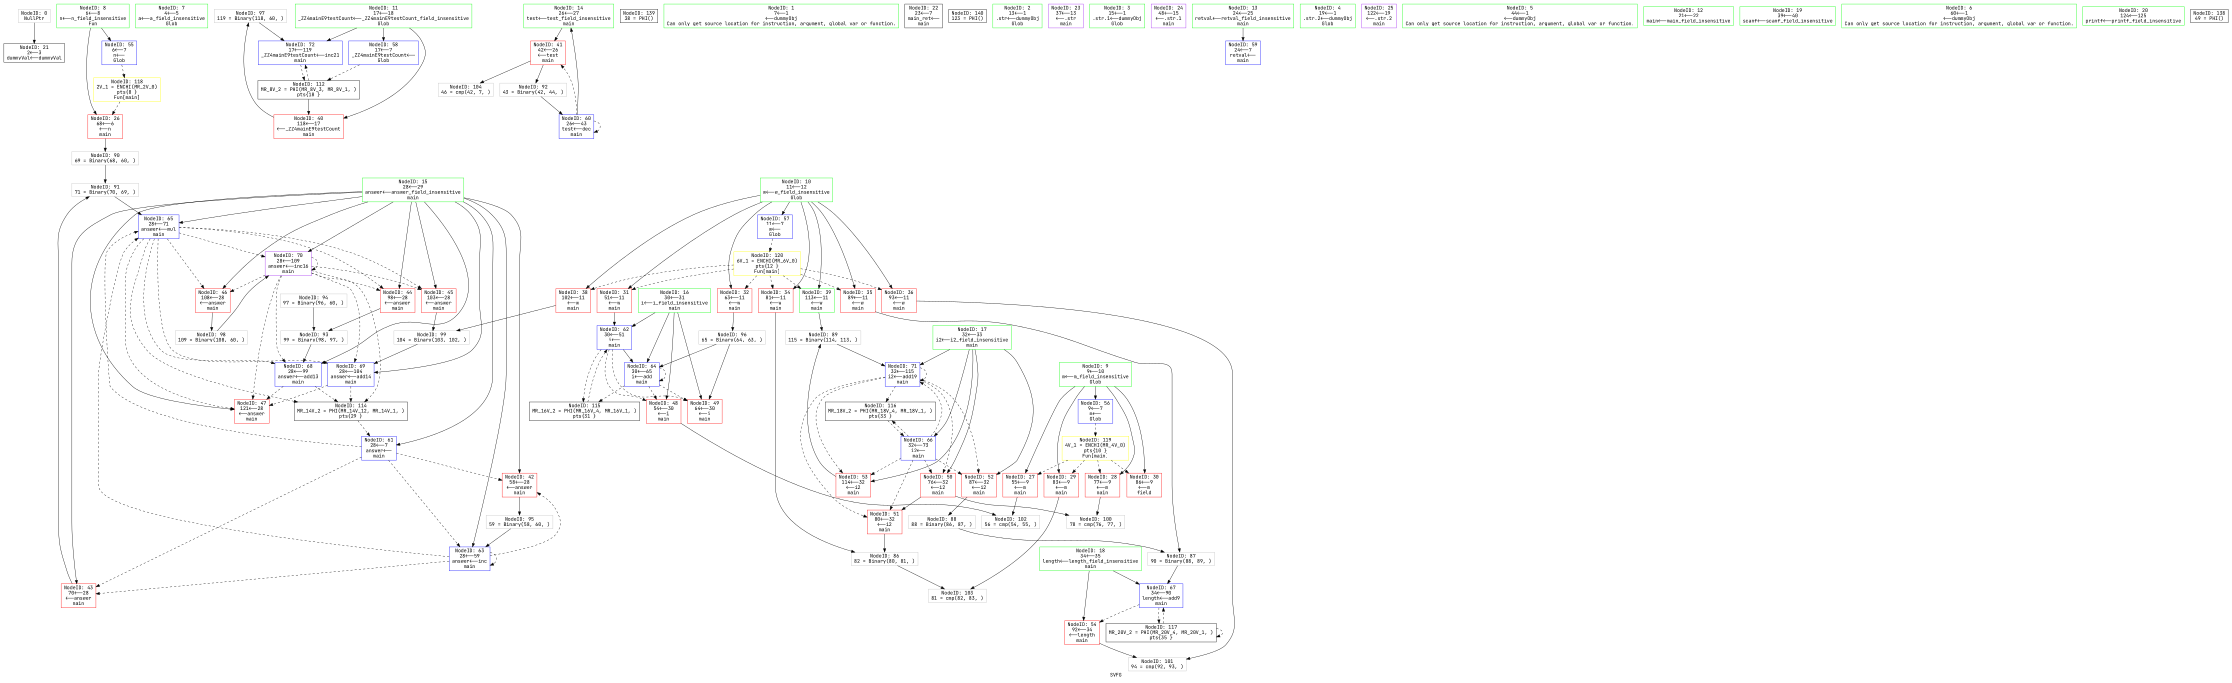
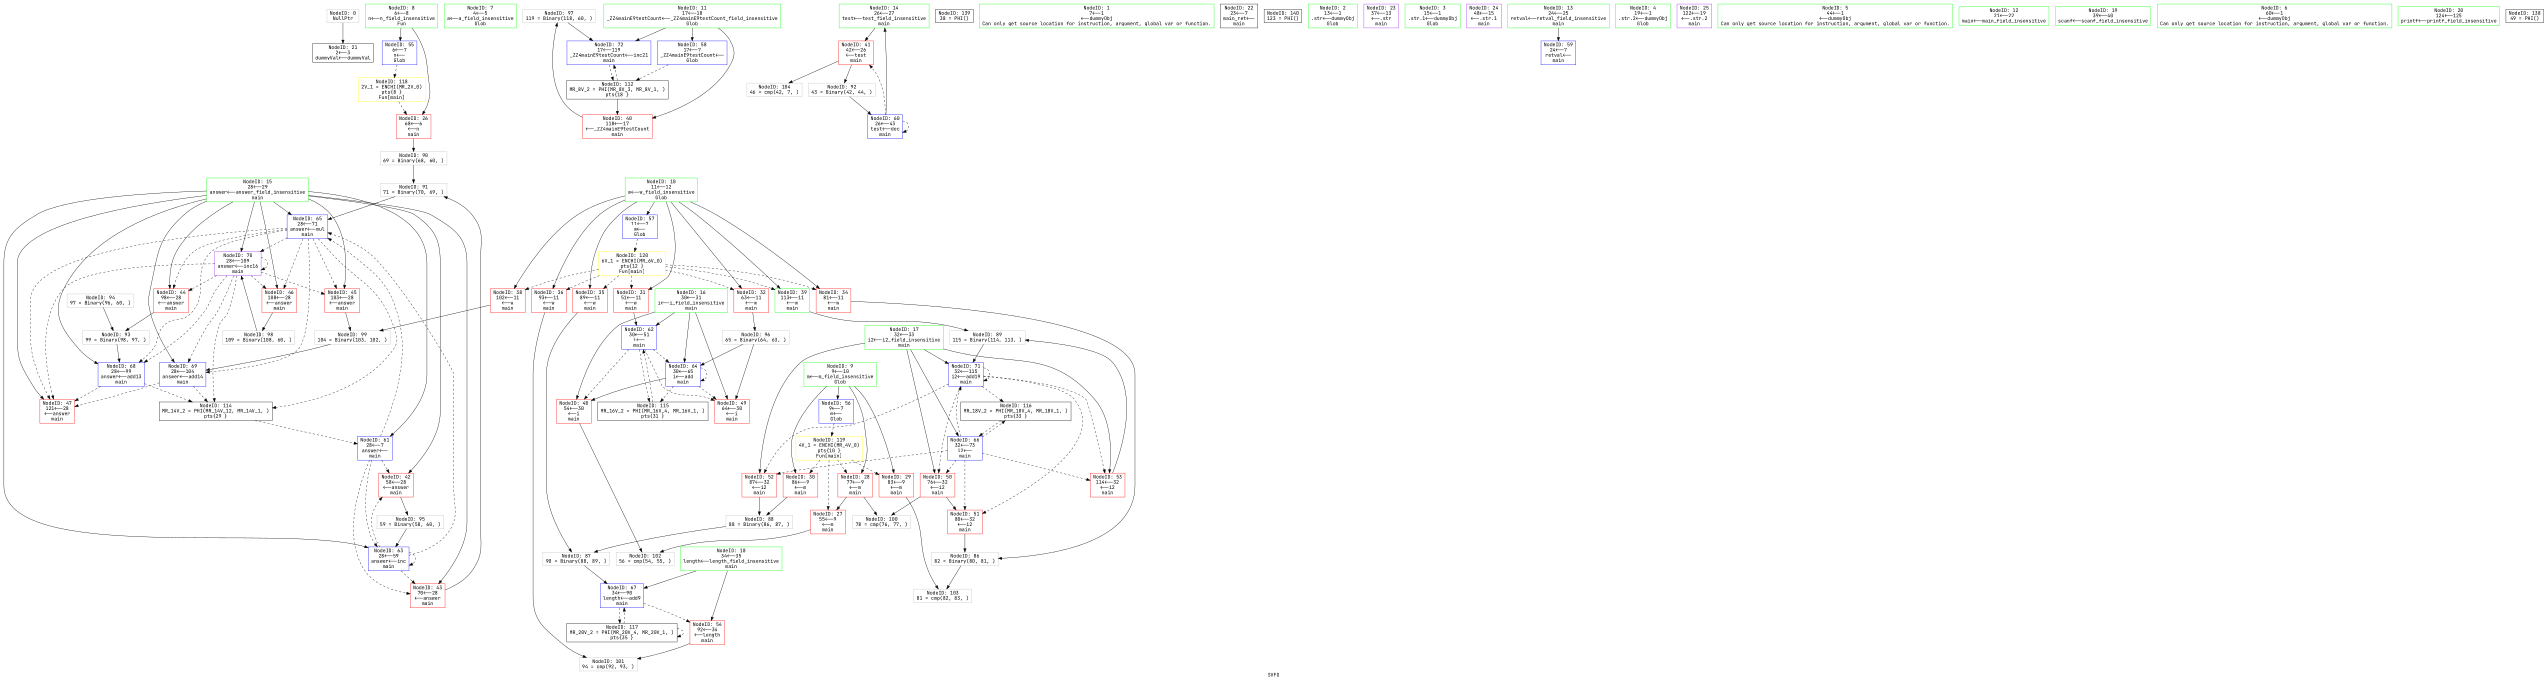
(627, 355) -> (660, 355)
(652, 391) -> (630, 387)
(1047, 425) -> (843, 502)
(1144, 493) -> (800, 493)
none -> (778, 505)
